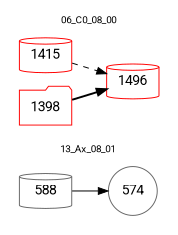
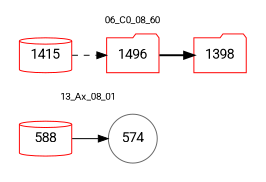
(89, 21) -> (133, 21)
(133, 81) -> (133, 55)
(85, 96) -> (172, 55)
(46, 191) -> (46, 139)
